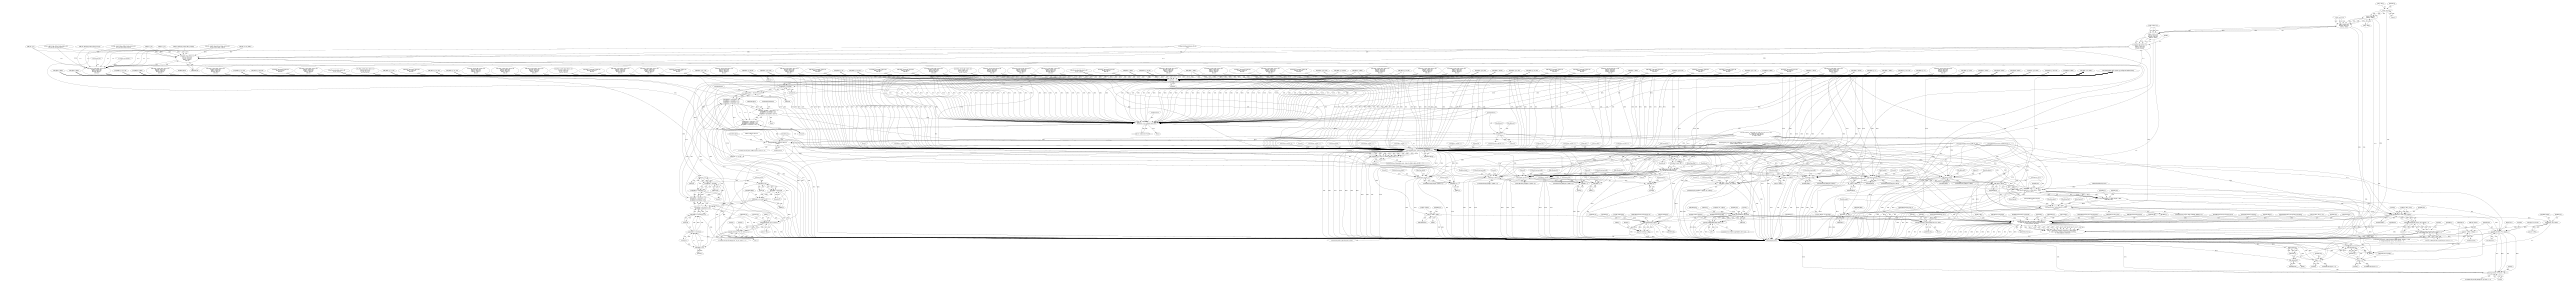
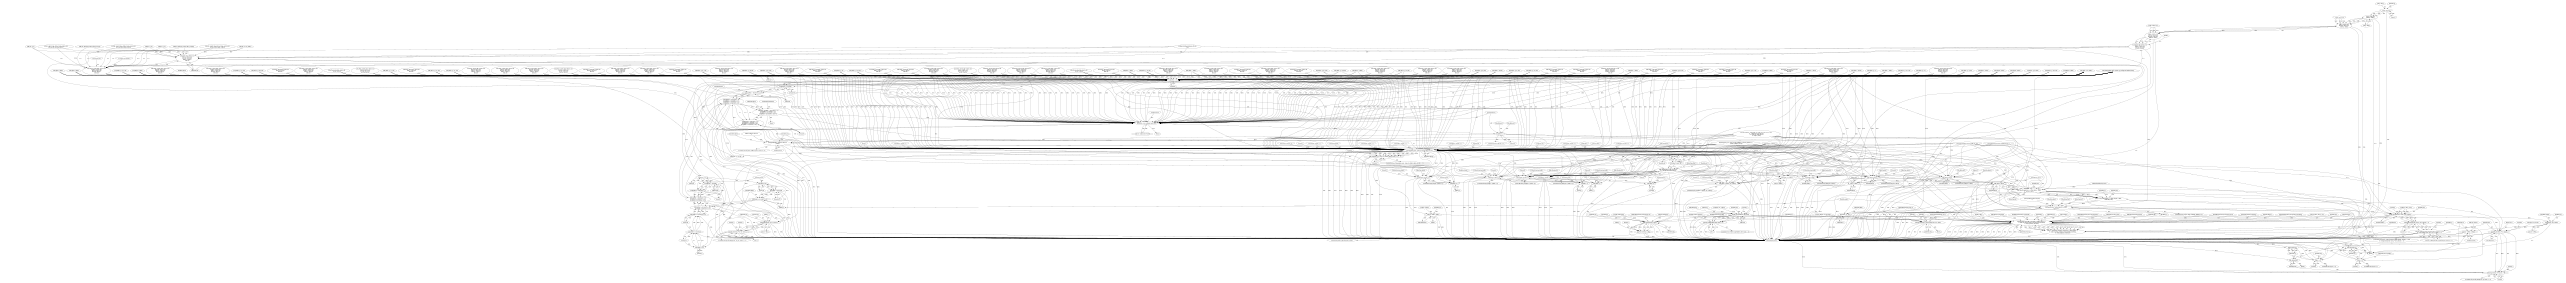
(1844, 207) -> (1312, 206)
